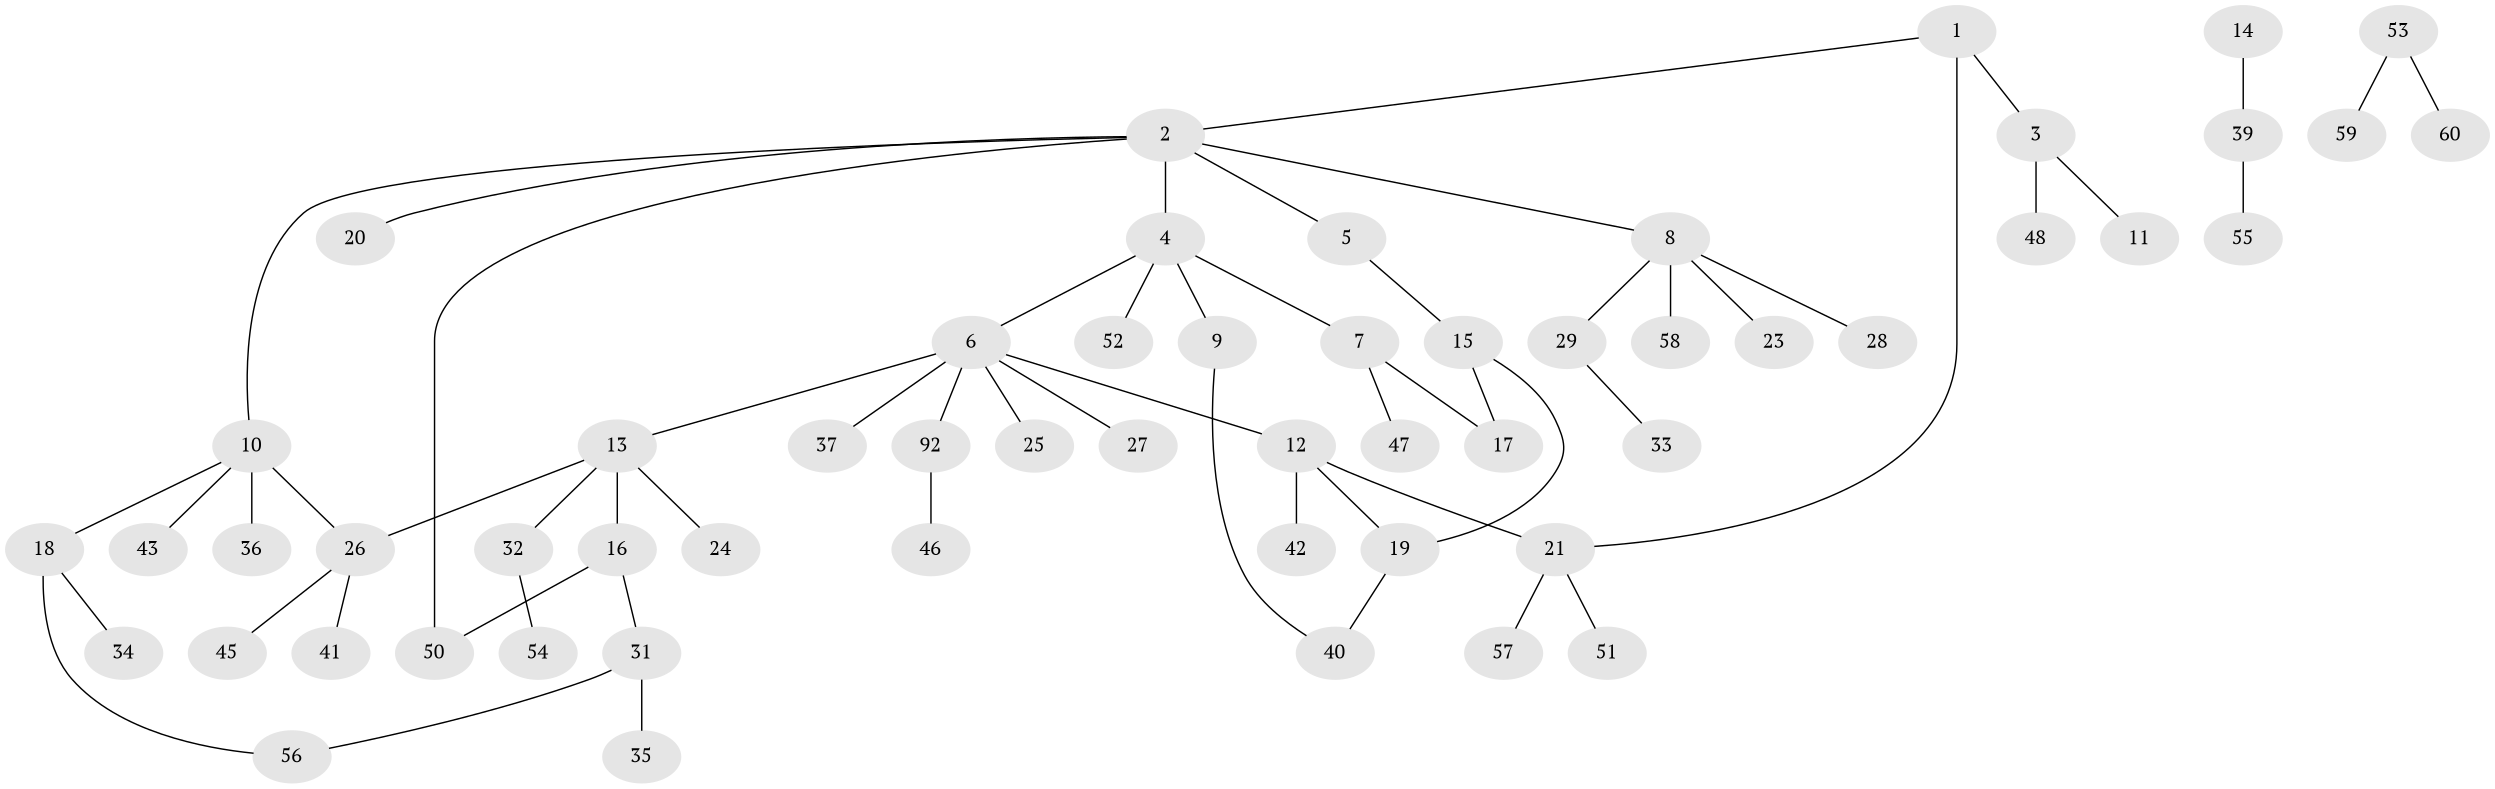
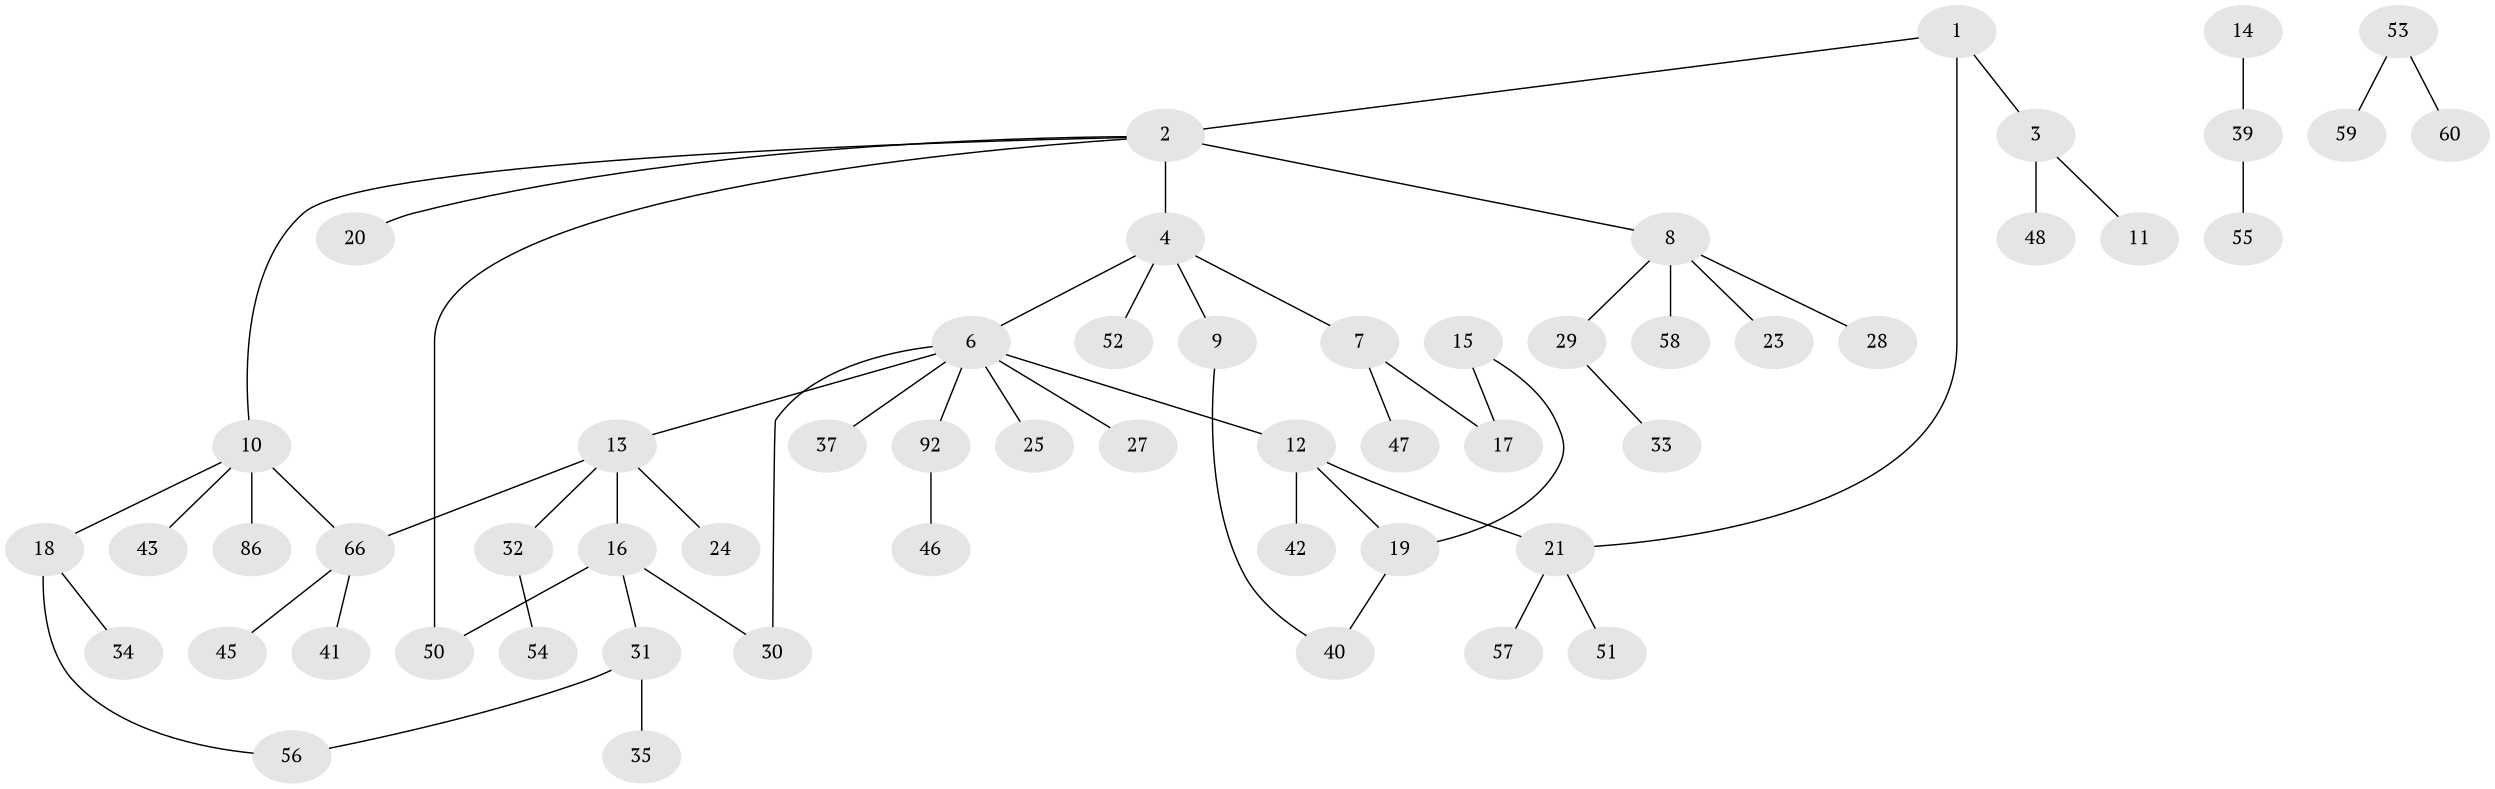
(1347, 239) -> none
(252, 550) -> (252, 550)
(355, 550) -> (355, 550)
none -> (773, 653)
